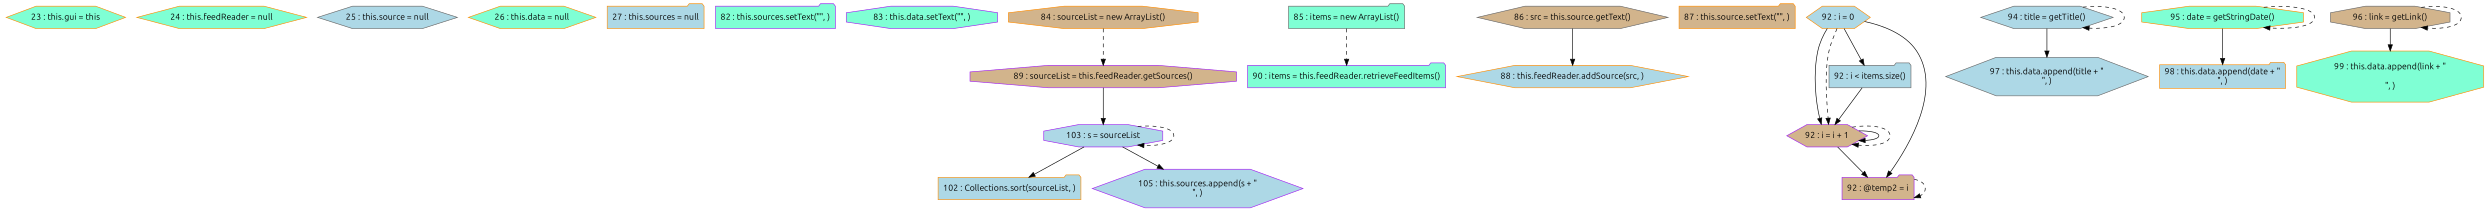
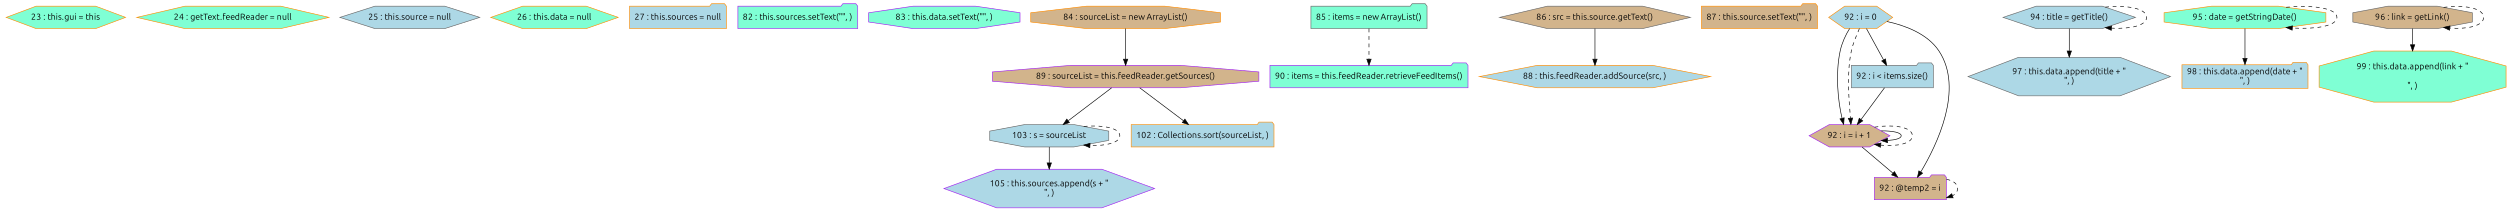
(222, 17) -> (233, 17)
(1103, 44) -> (1126, 44)
(1103, 136) -> (1049, 136)
(1059, 161) -> (1162, 104)
